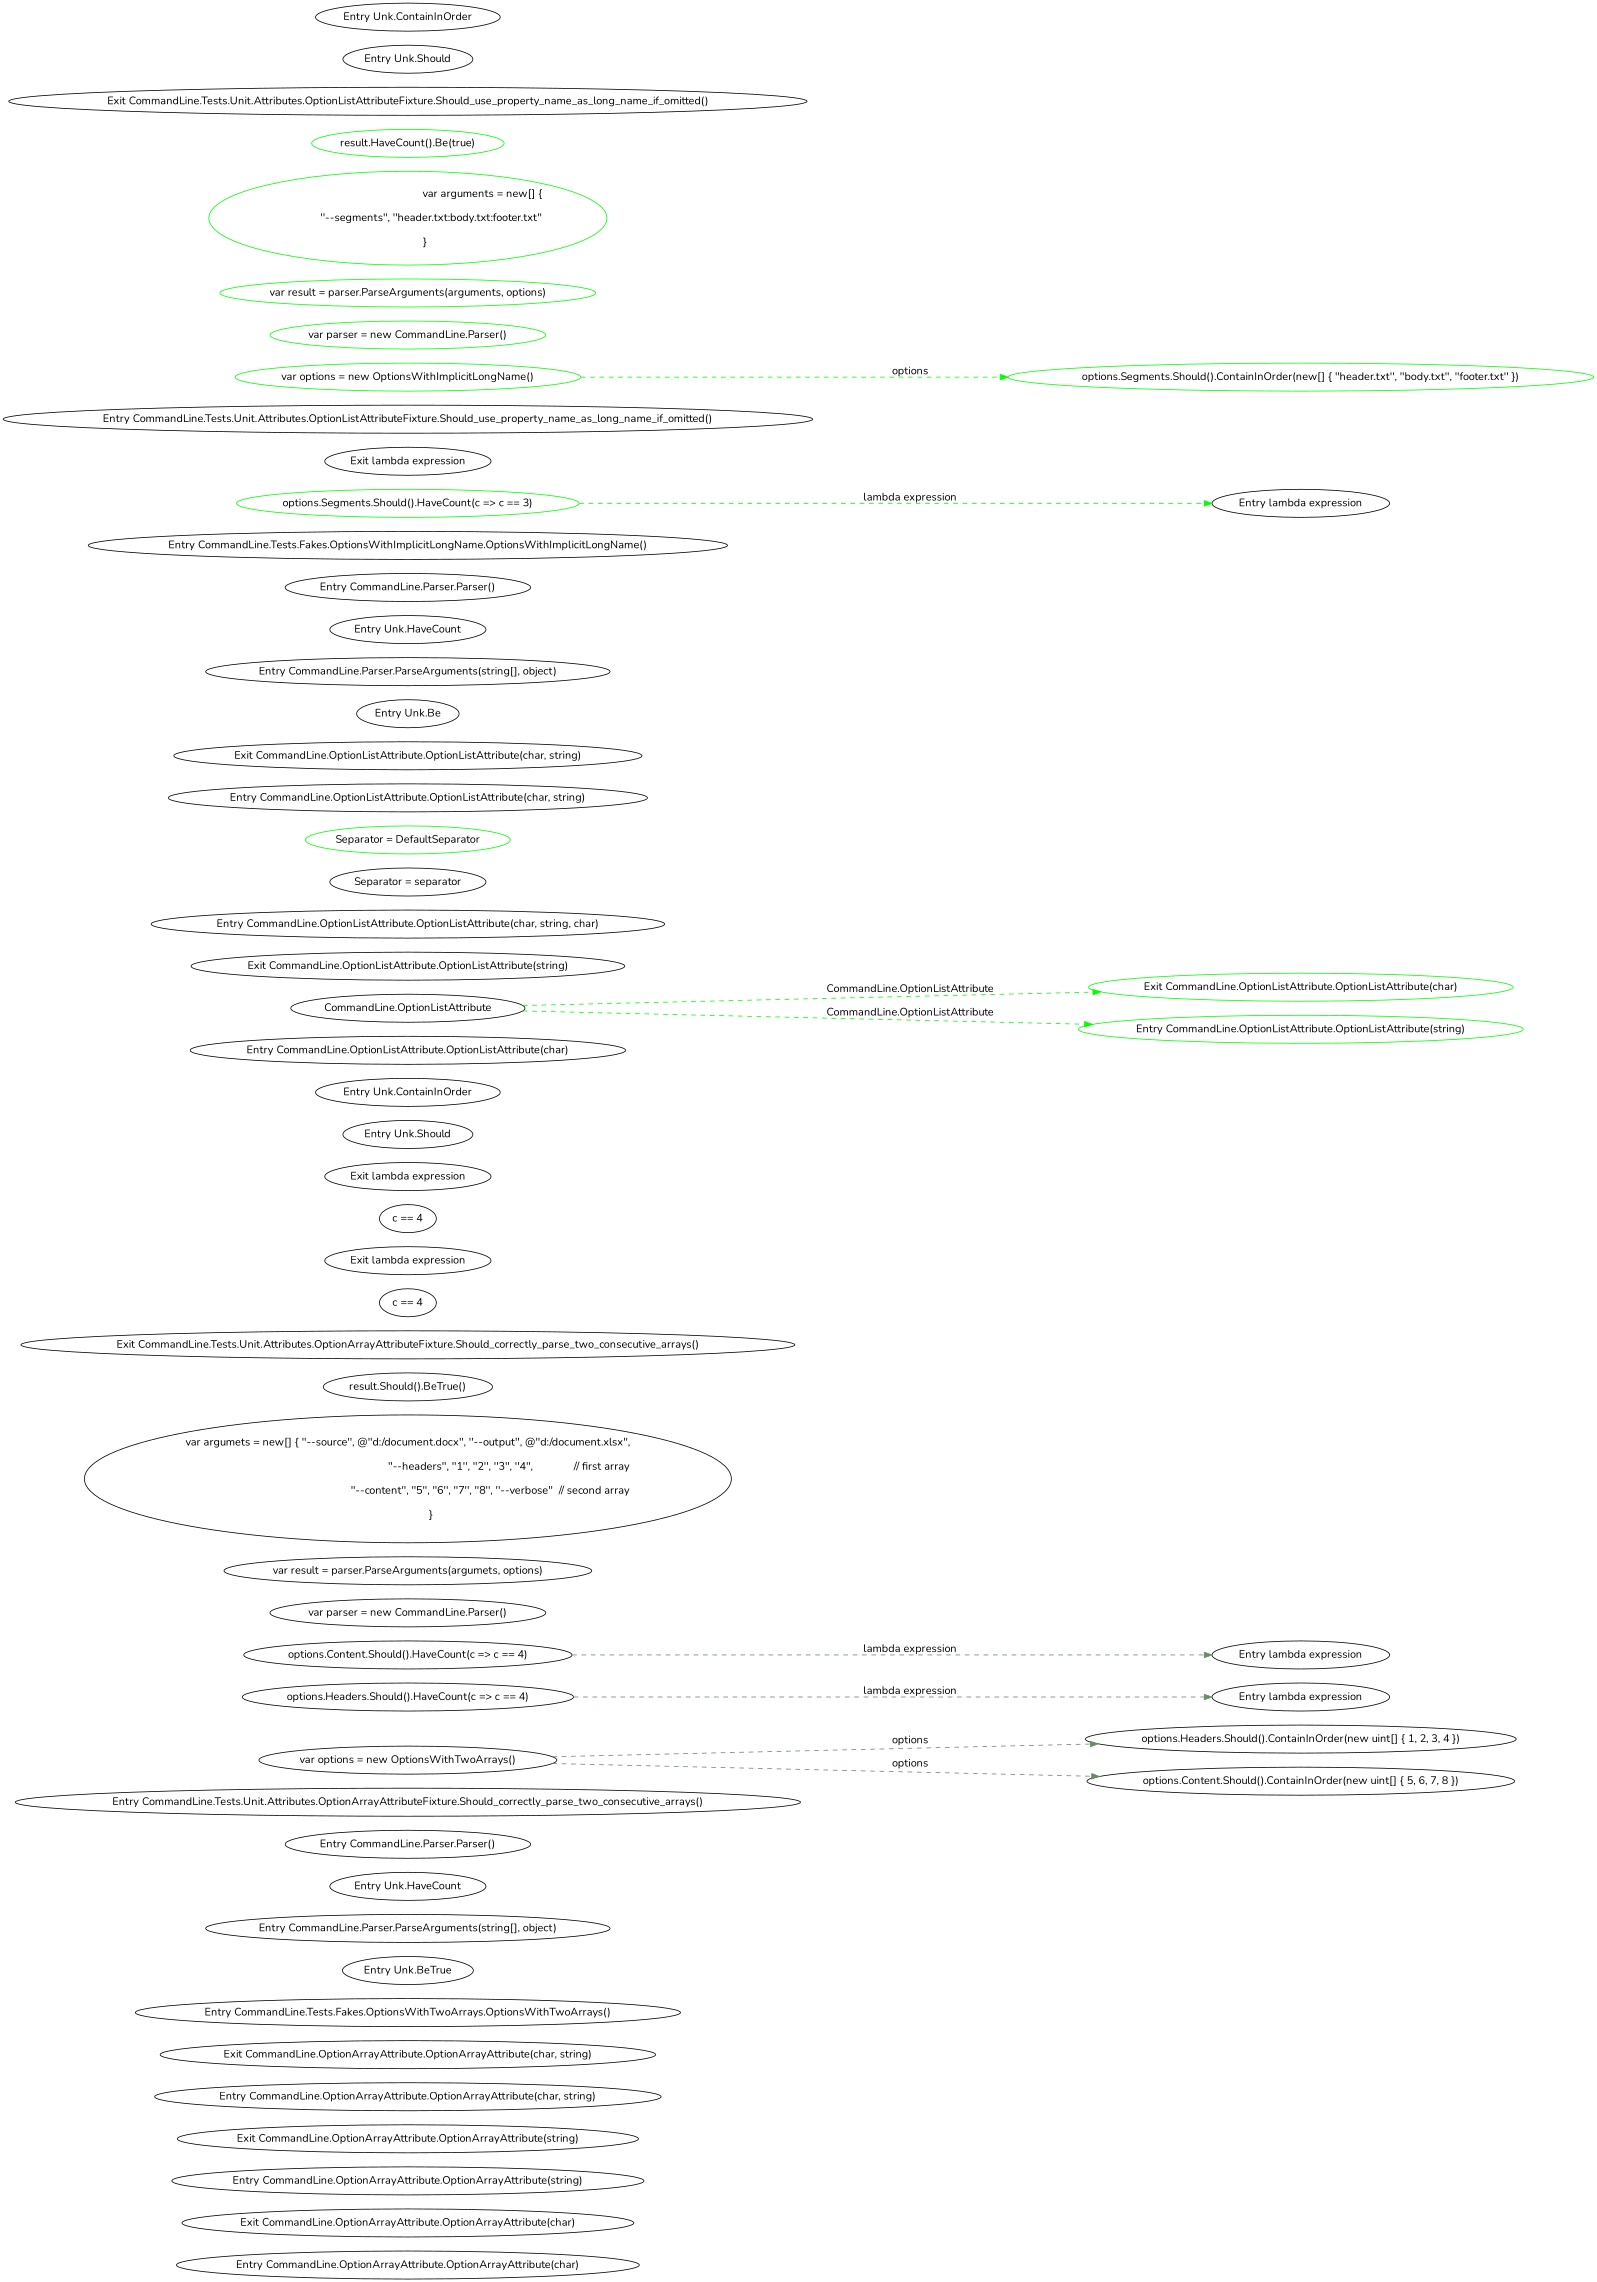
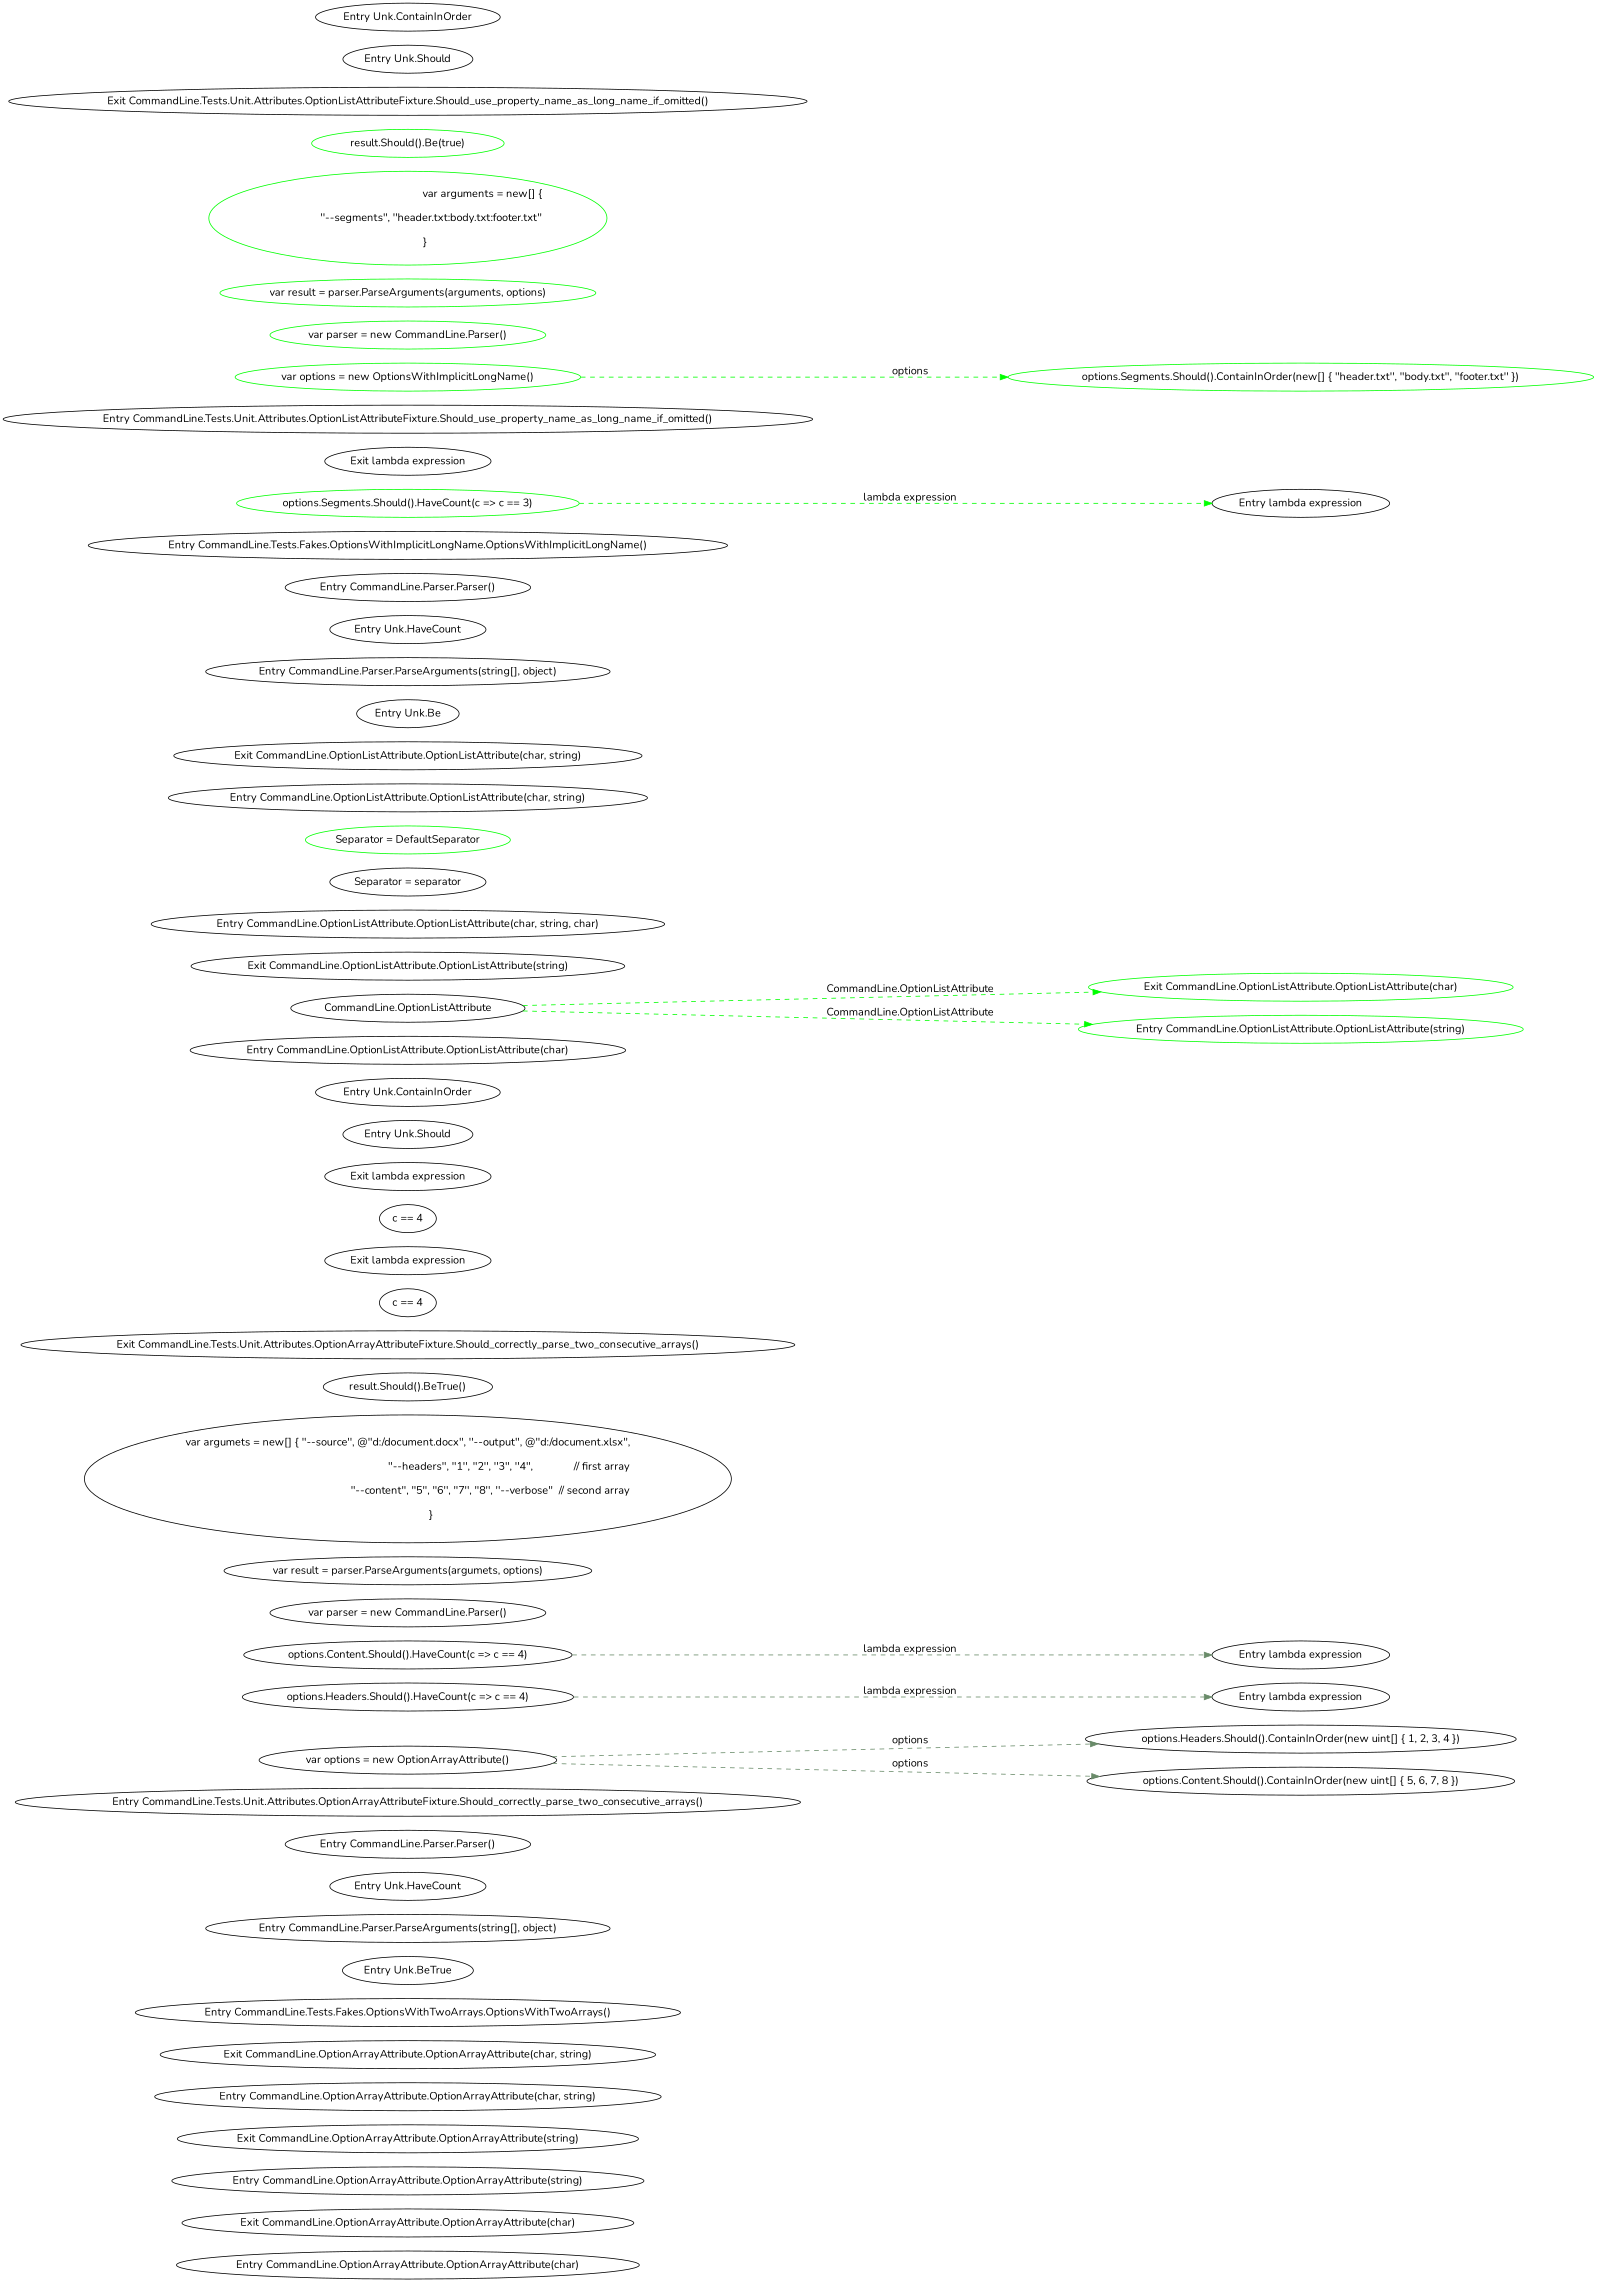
(408, 143) -> (408, 143)
(408, 1760) -> (408, 1760)
